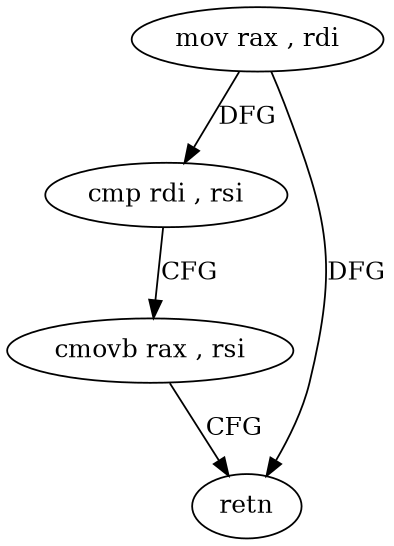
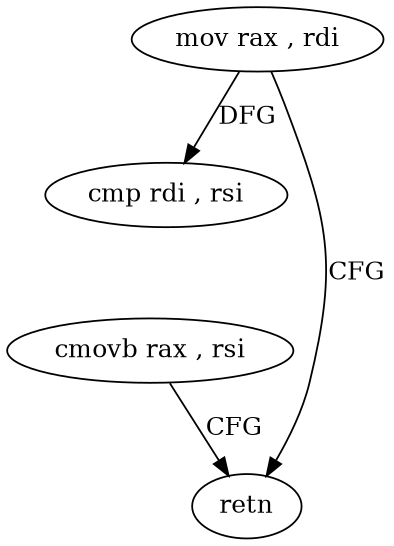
(159, 264) -> none
(357, 273) -> (357, 273)
